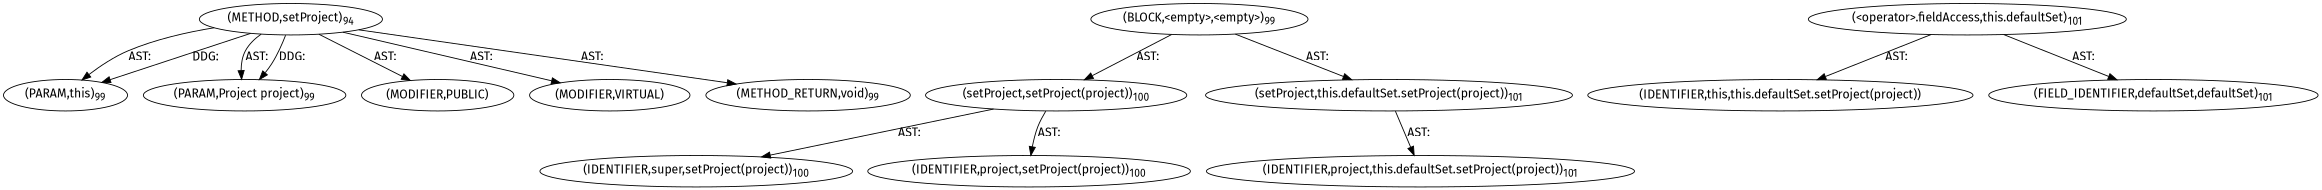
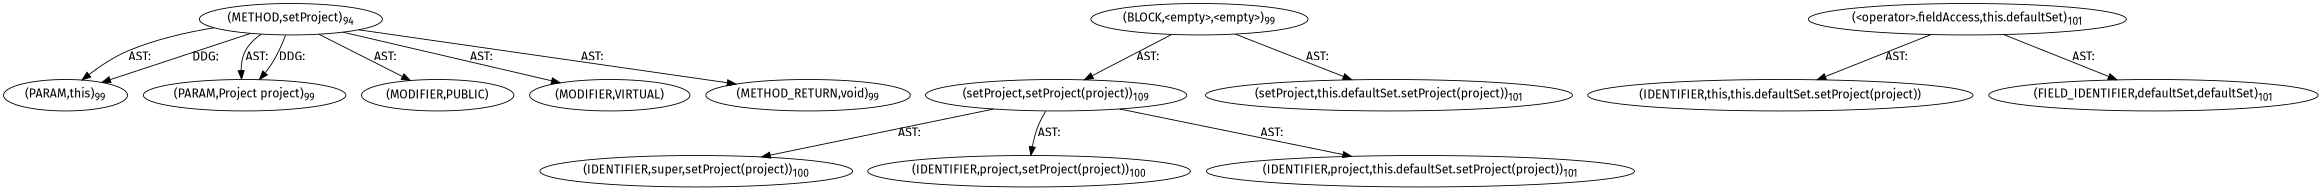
(1141, 94) -> (1141, 94)
(1403, 129) -> (1231, 132)
